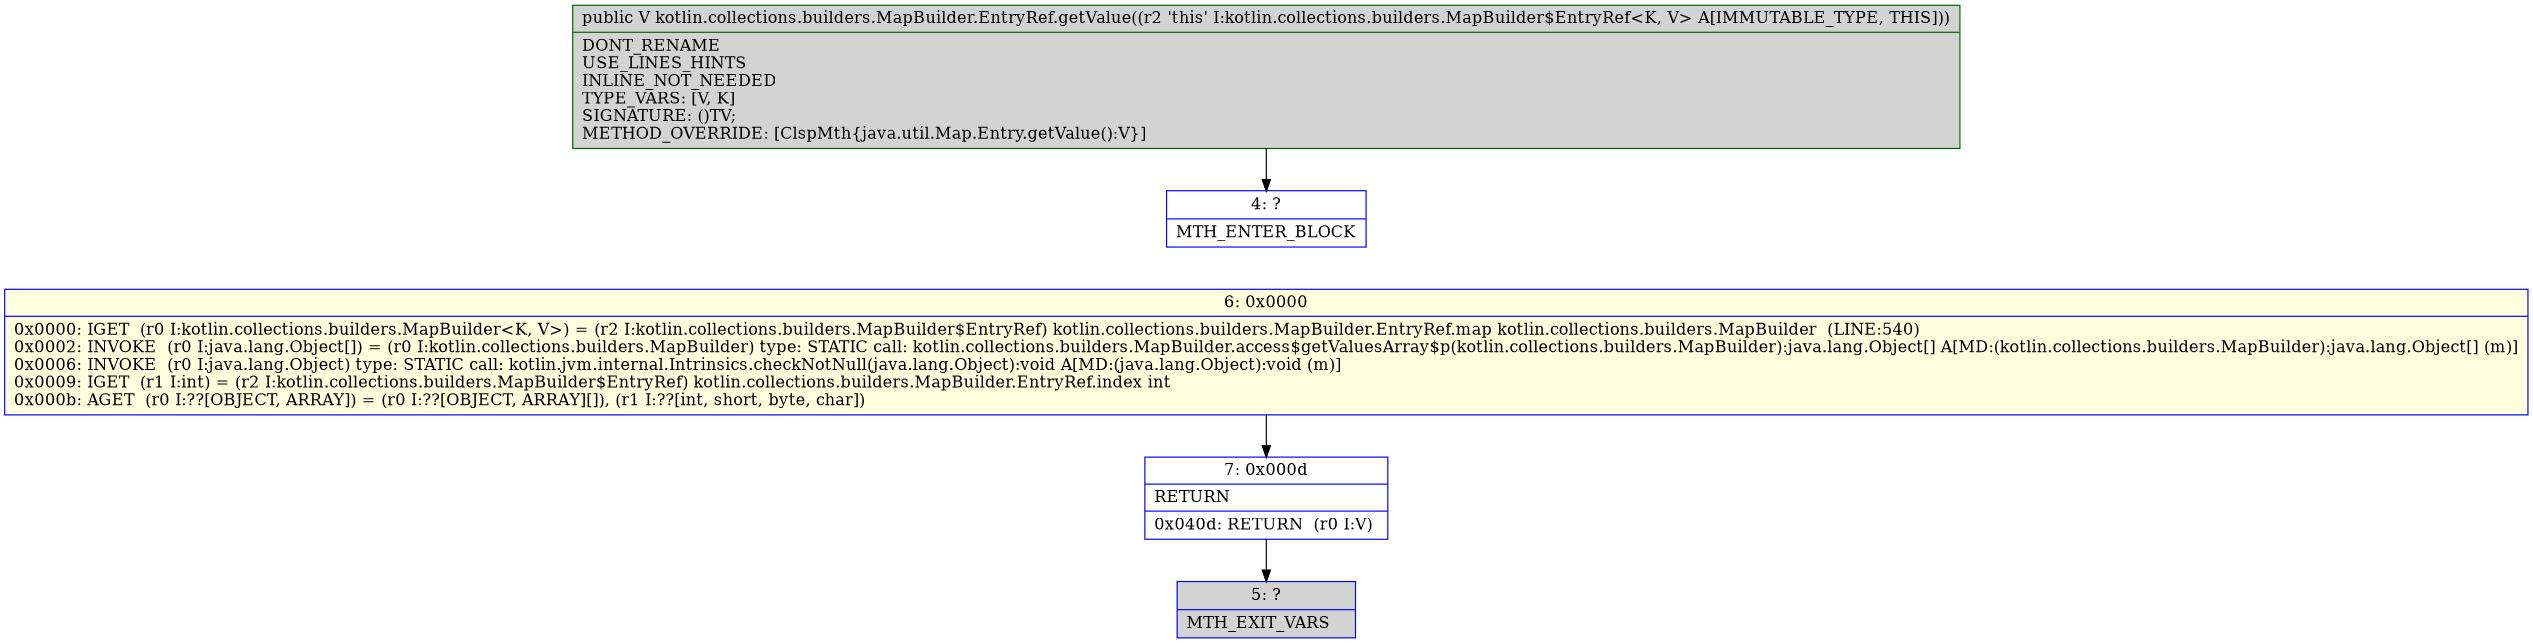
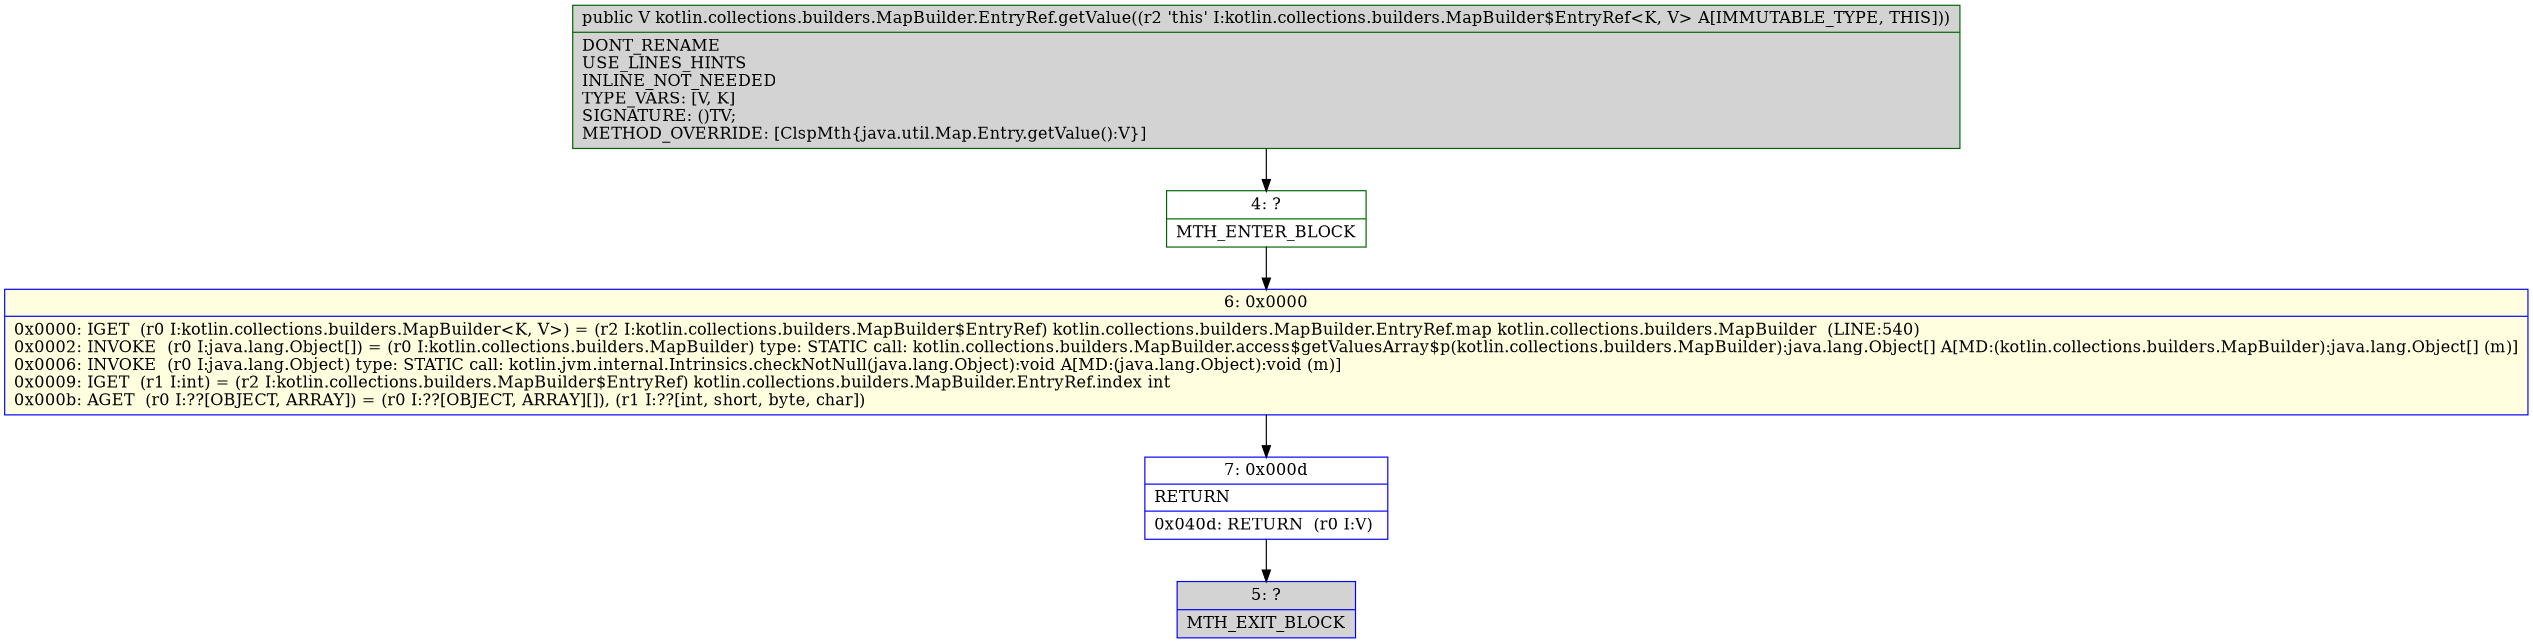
(1266, 219) -> (1266, 219)
none -> (1266, 262)
(1259, 623) -> (1266, 623)
